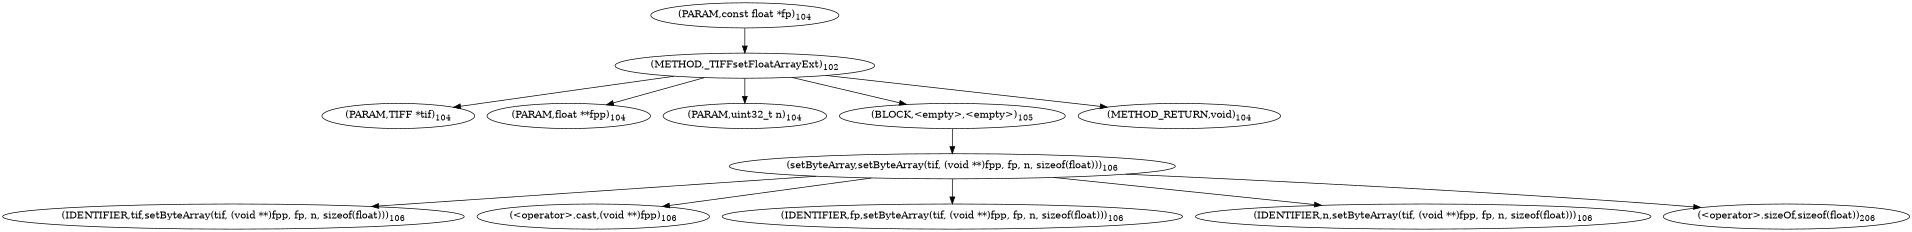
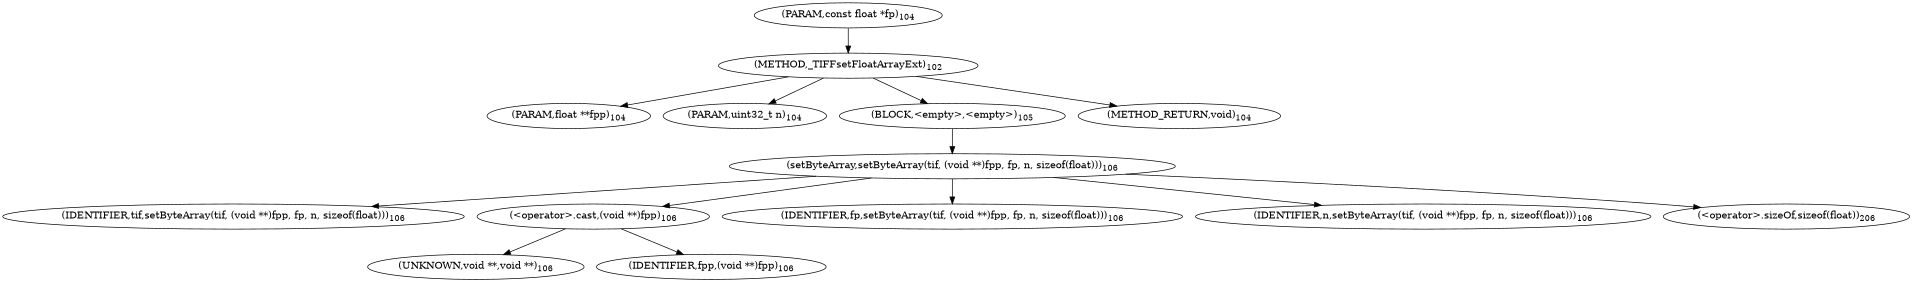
(398, 116) -> none
none -> (476, 267)
none -> (711, 267)
